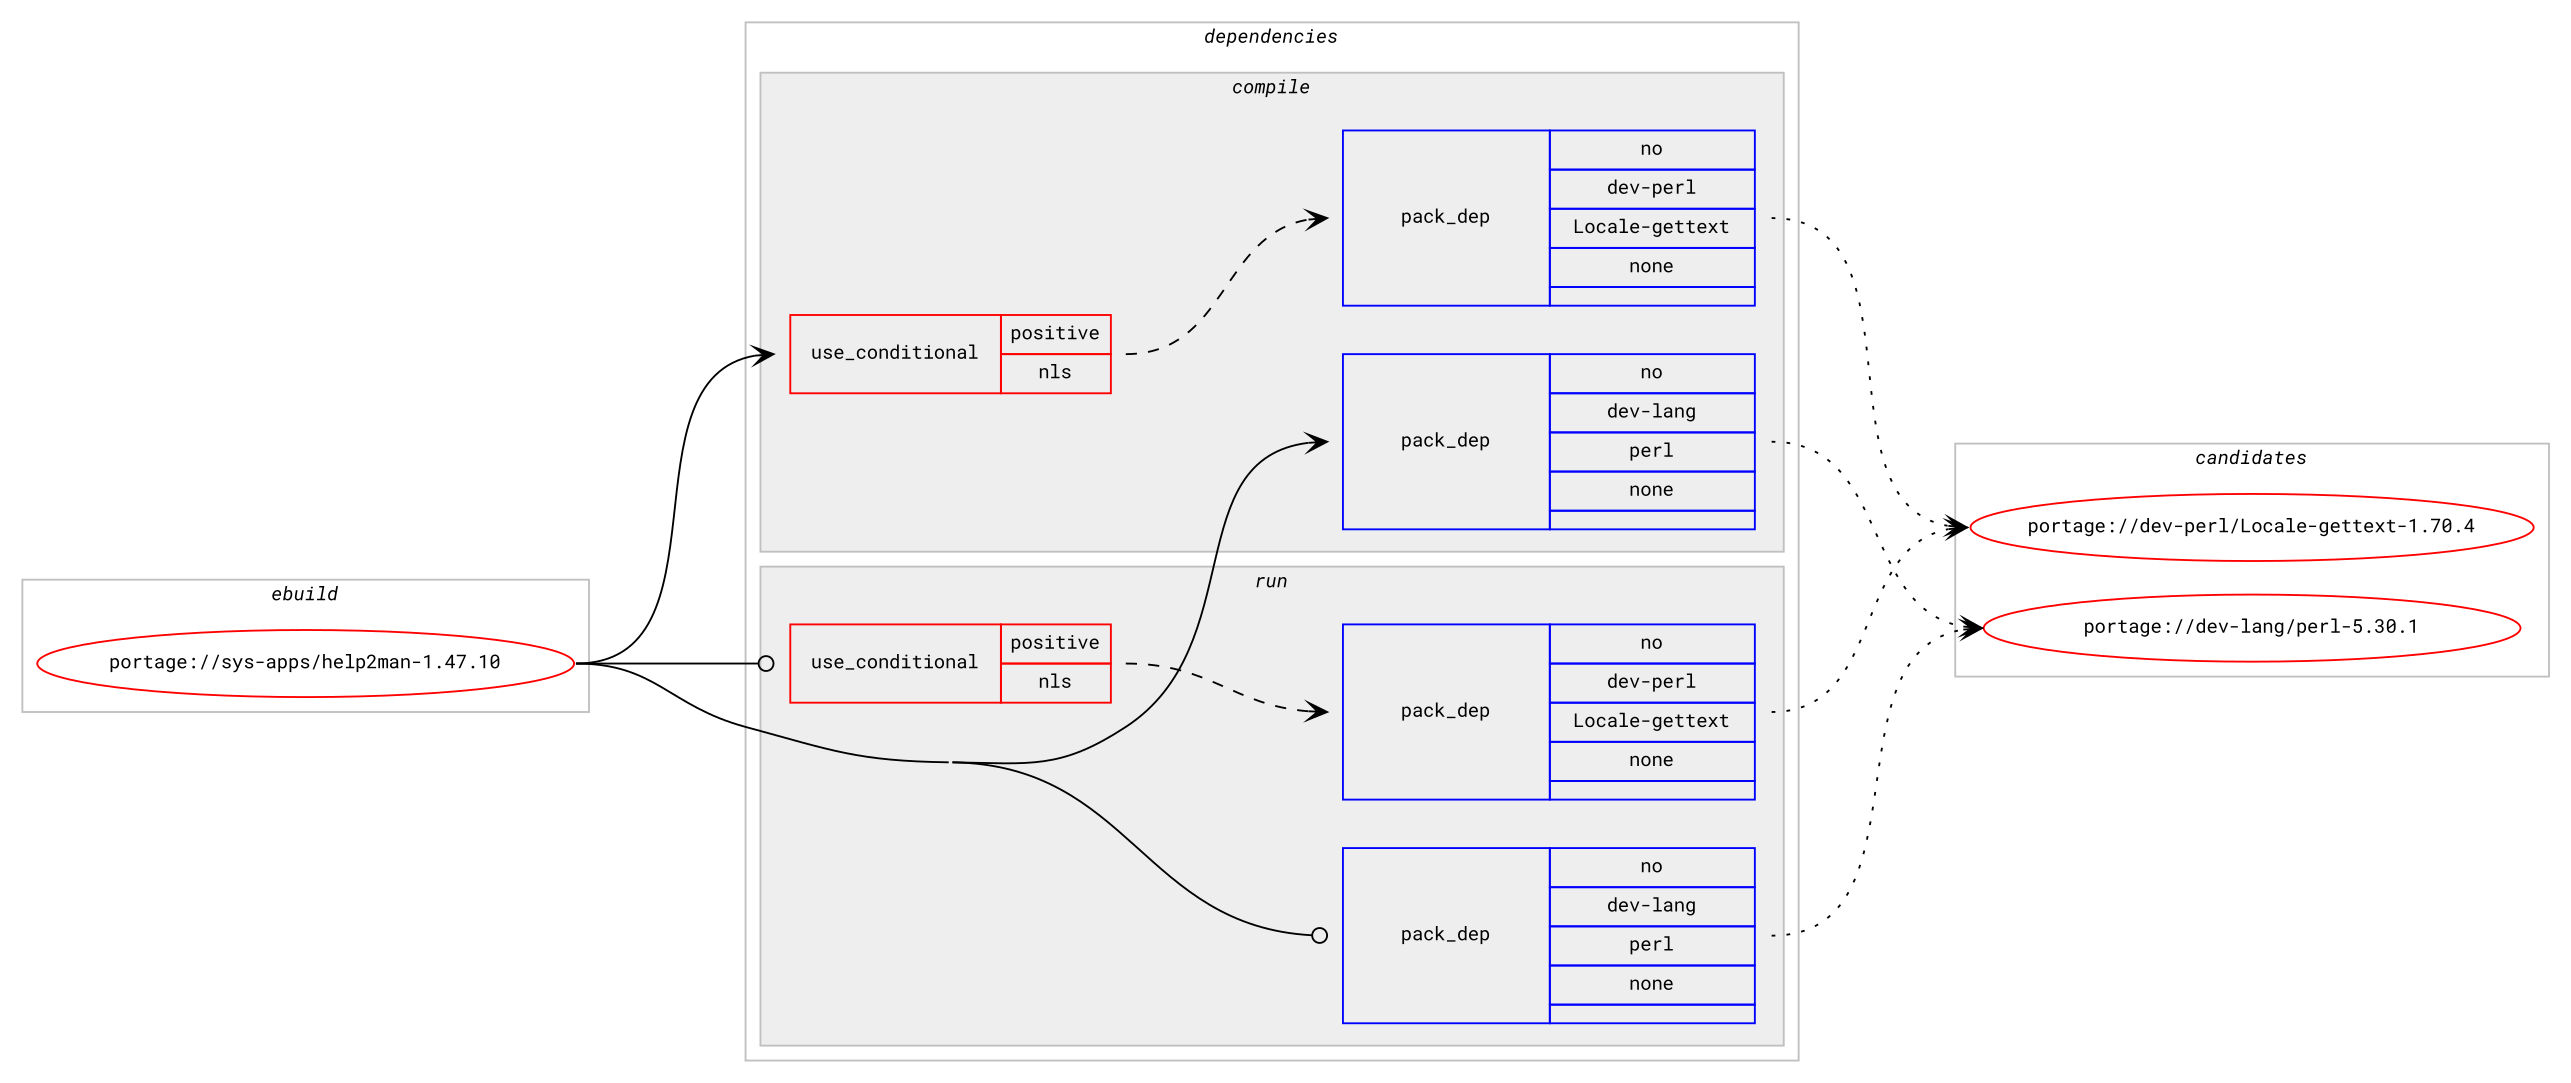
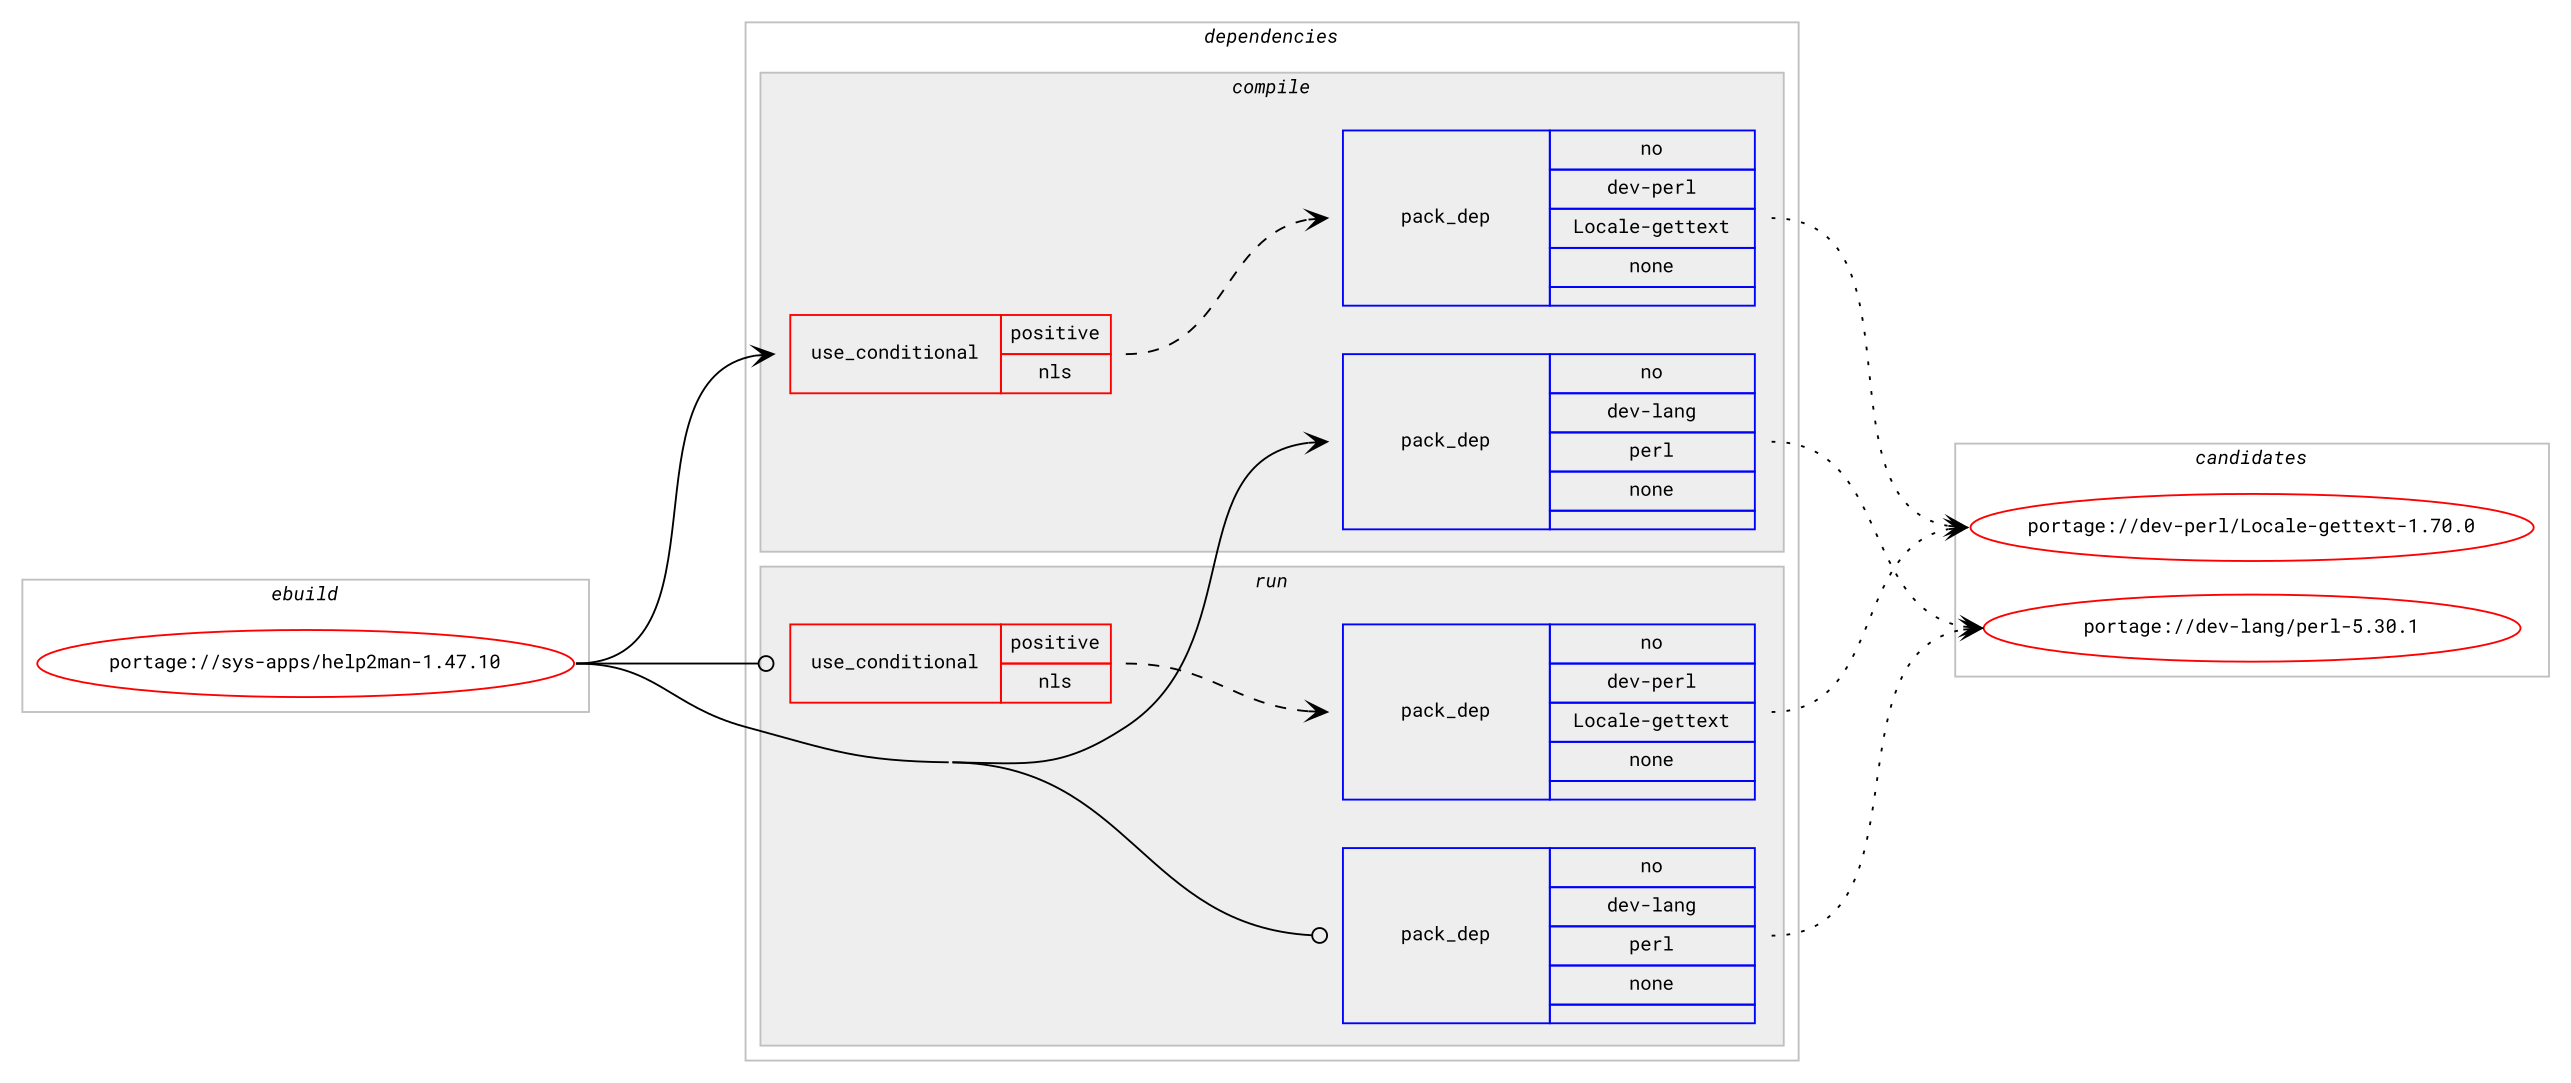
(2252, 527) -> (2252, 527)
